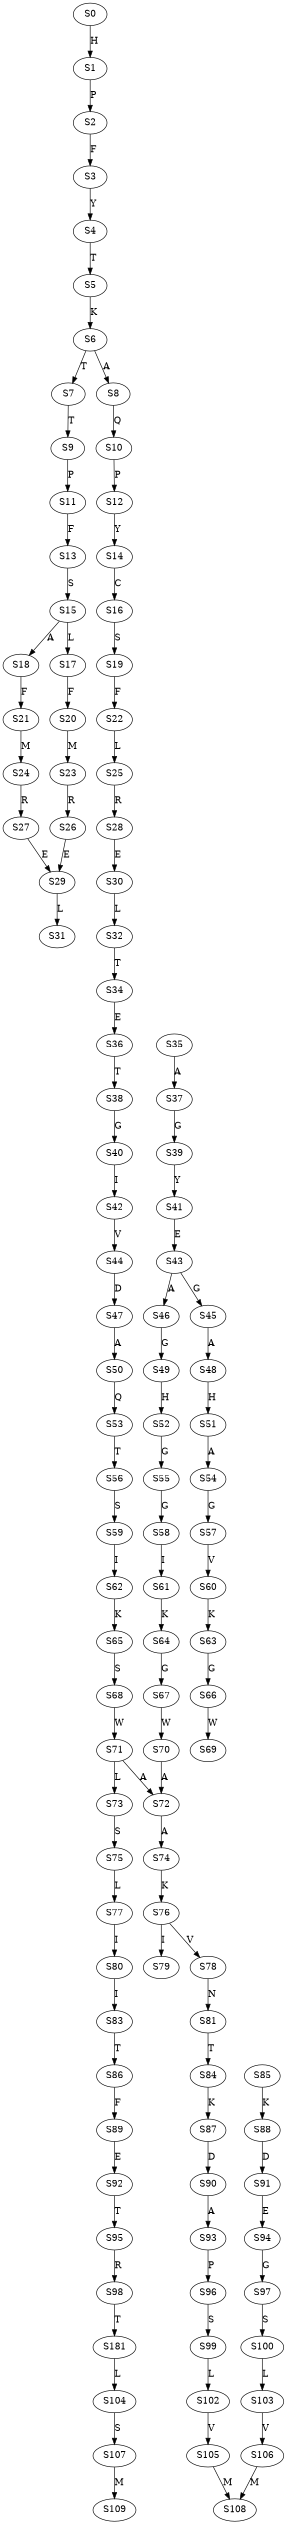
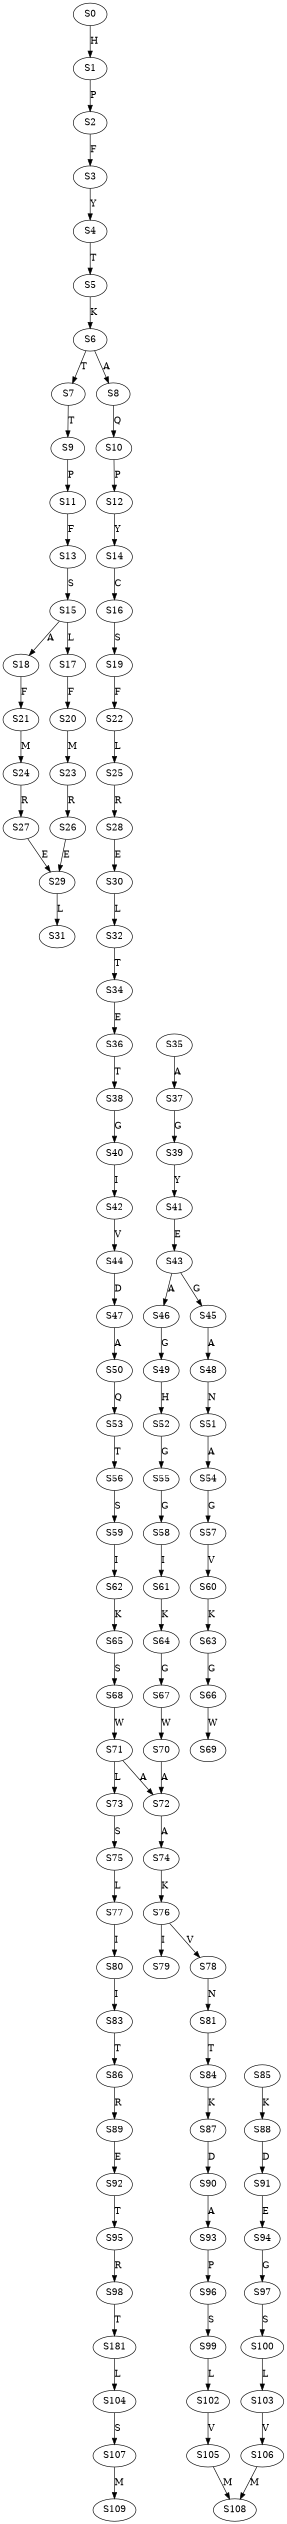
(212, 1398) -> (212, 1398)
(118, 2103) -> (118, 2103)
